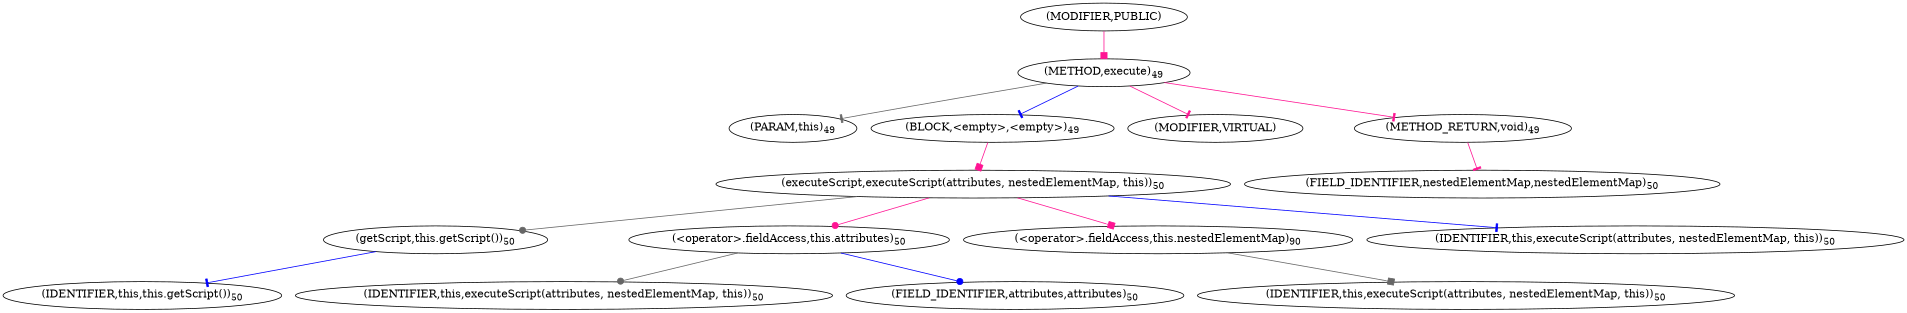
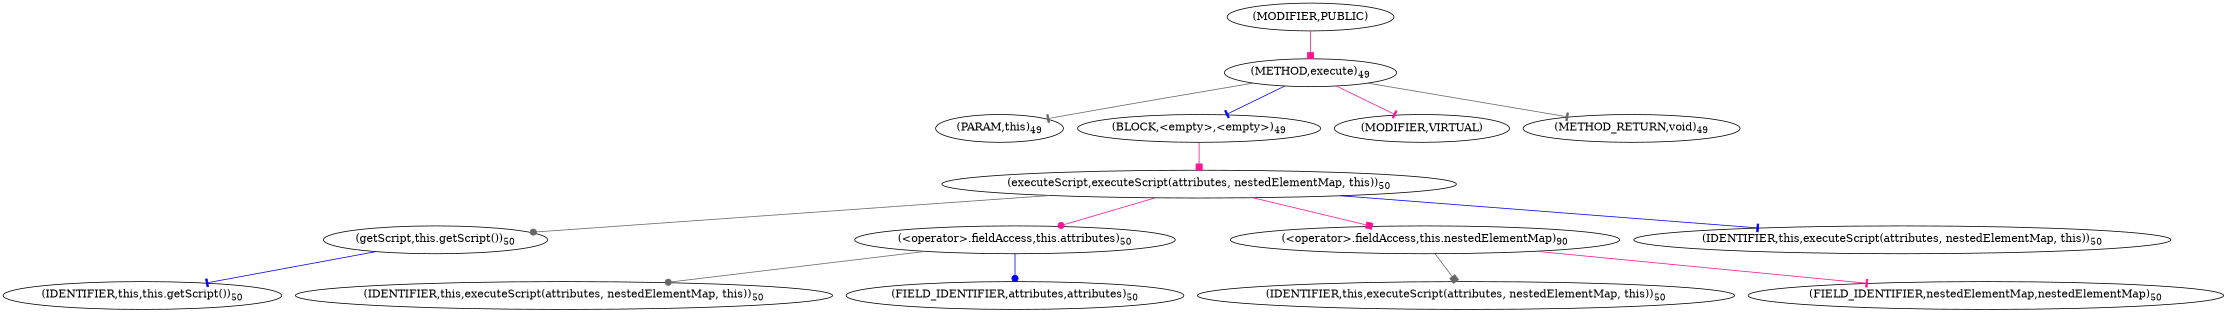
(1278, 100) -> (1466, 100)
(1472, 155) -> (1700, 267)
